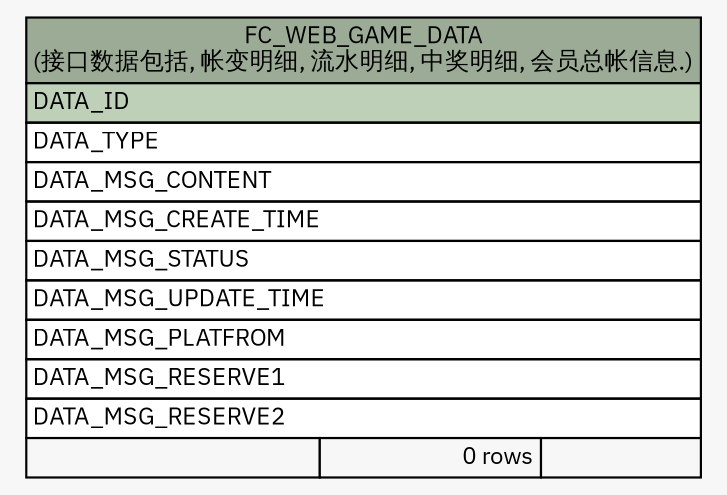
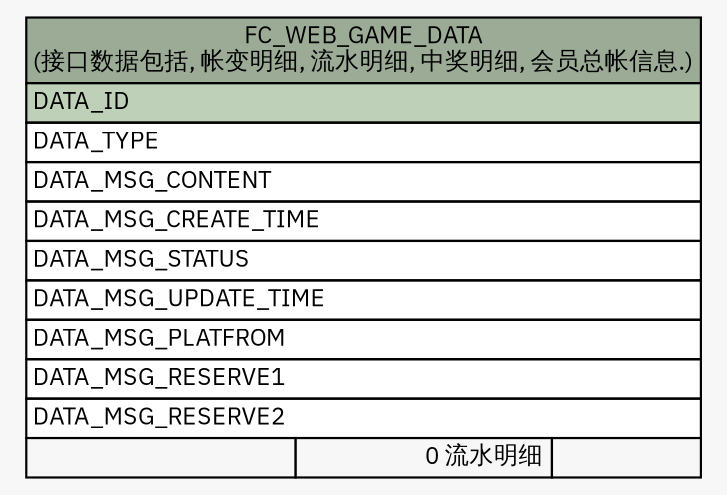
(498, 457) -> (485, 457)
